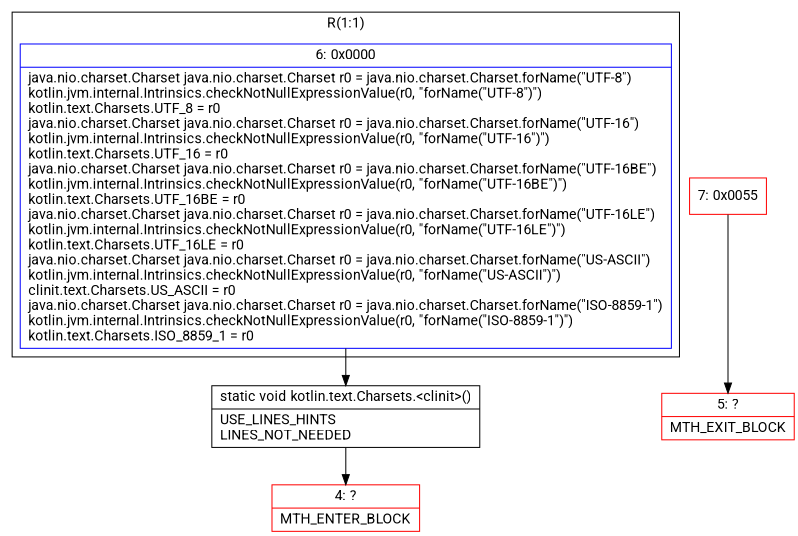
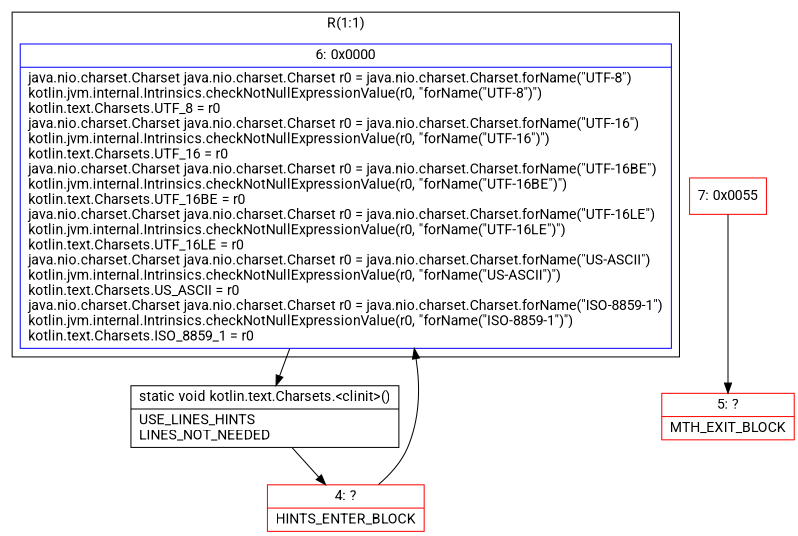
(132, 291) -> (134, 291)
none -> (414, 427)
(346, 519) -> (346, 519)
